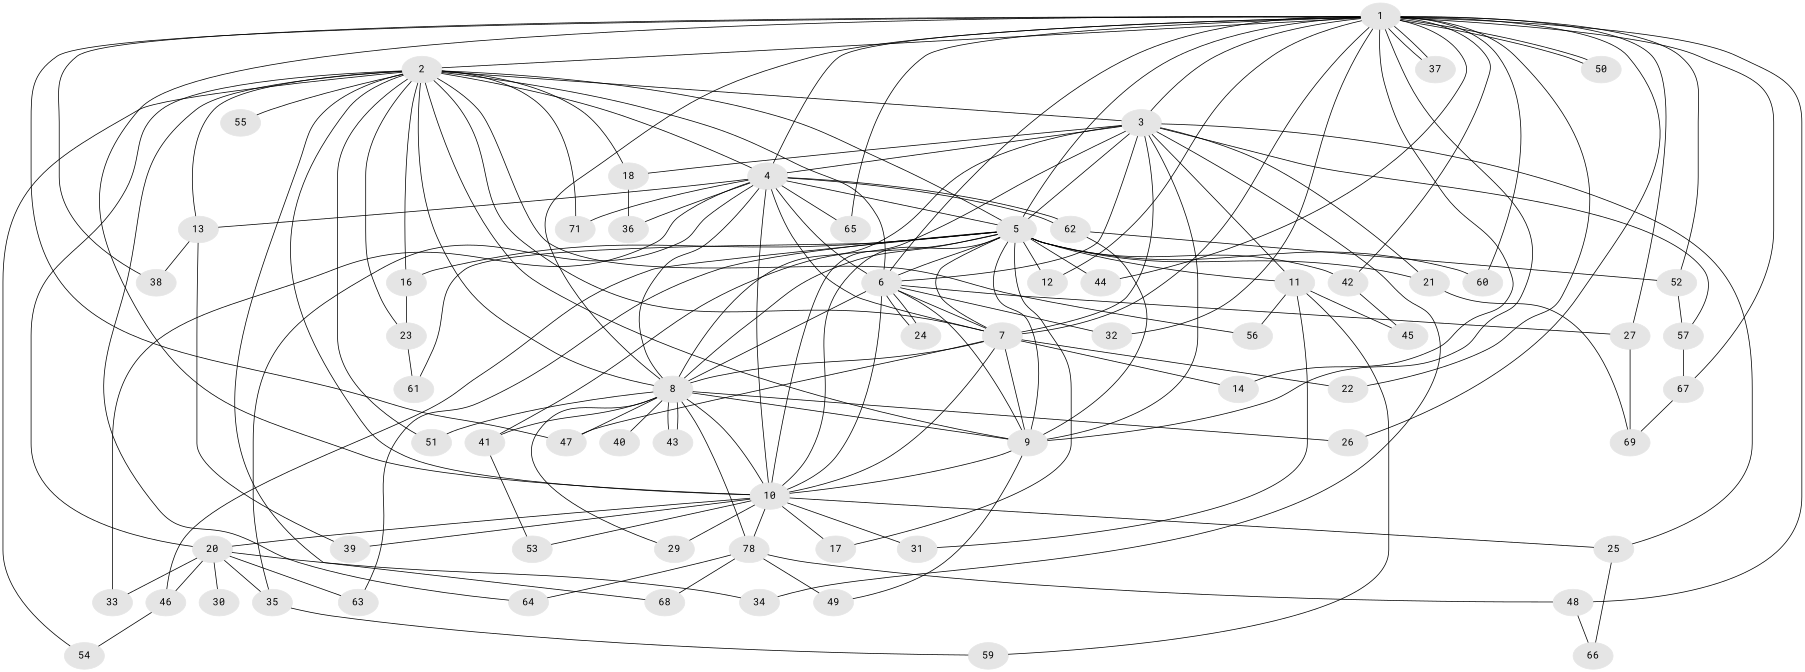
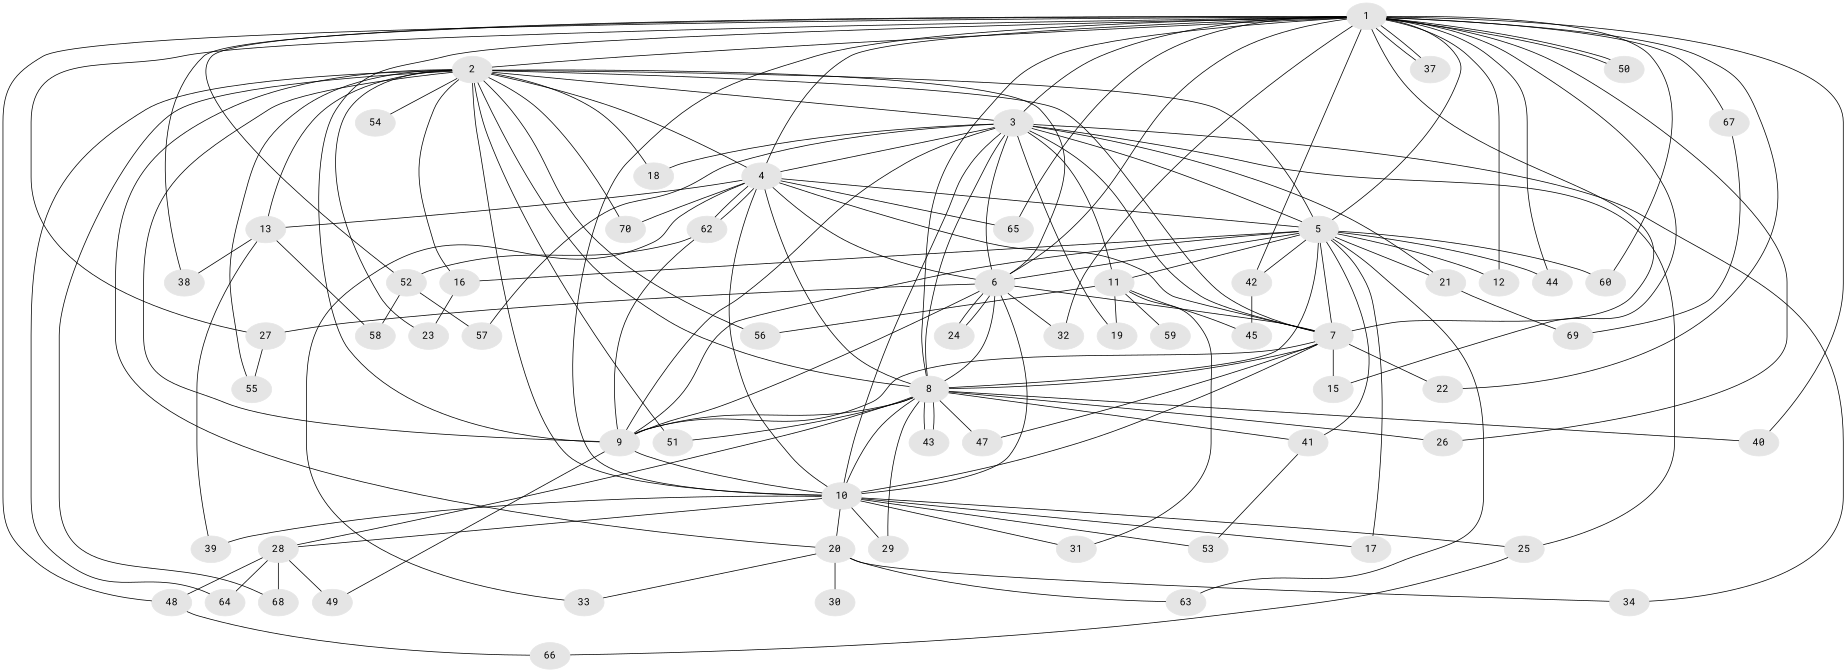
(72, 53) -> (1790, 69)
(575, 229) -> (626, 229)
(628, 229) -> none
(835, 295) -> none
none -> (375, 336)
none -> (1117, 336)
(1683, 363) -> none
(414, 389) -> none
(1238, 389) -> (1333, 389)
(1630, 389) -> (259, 363)
(749, 549) -> (278, 549)
(166, 603) -> none
(272, 603) -> none
